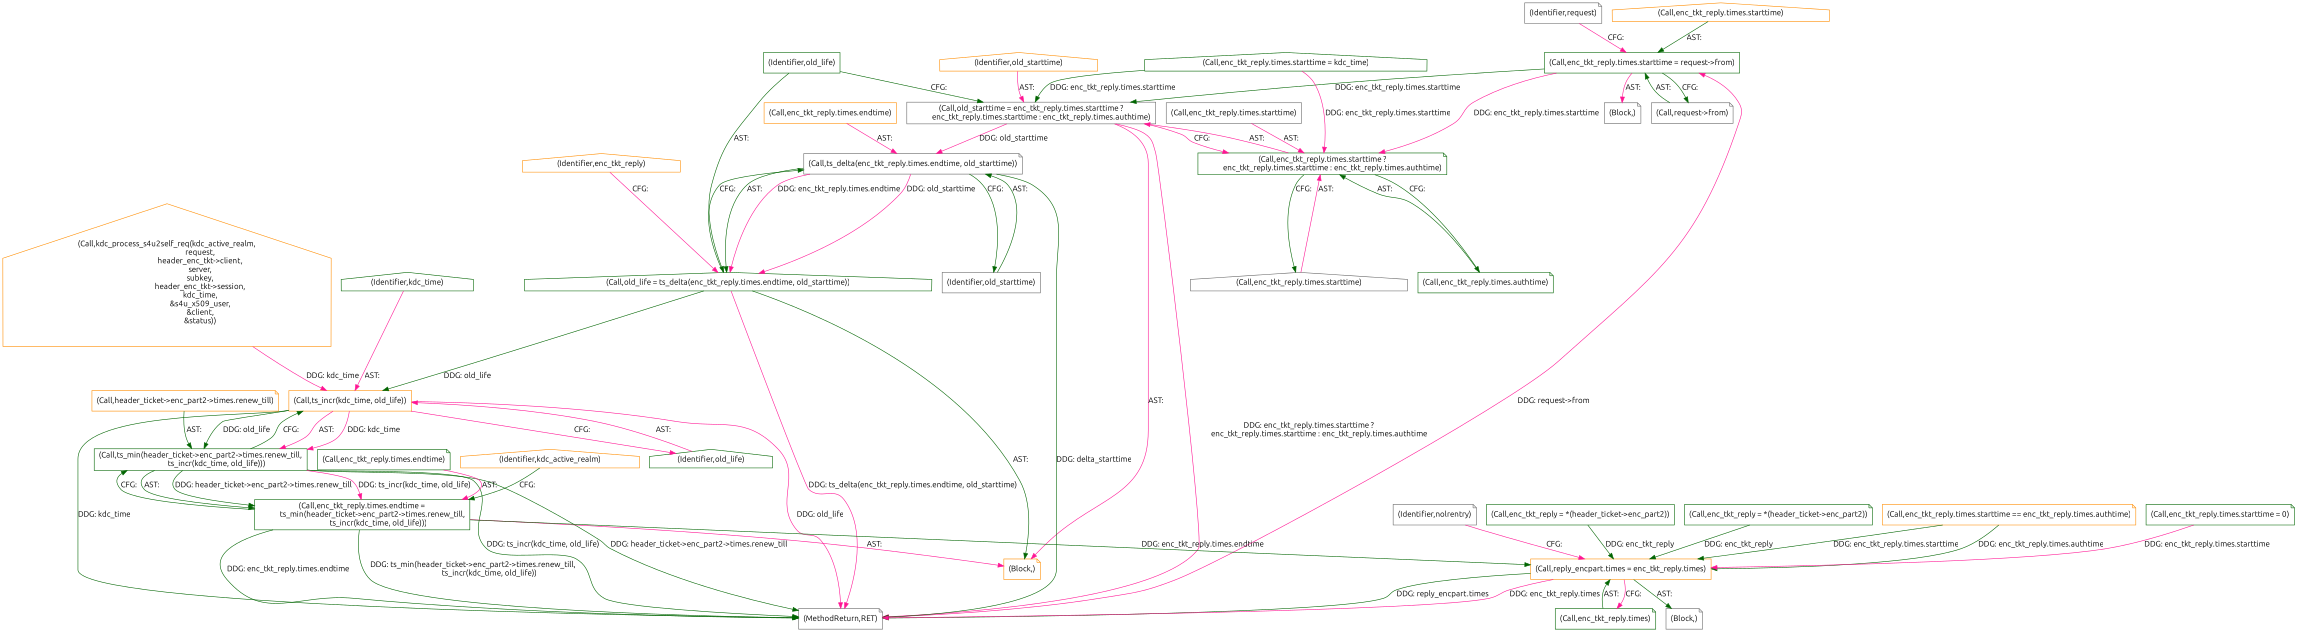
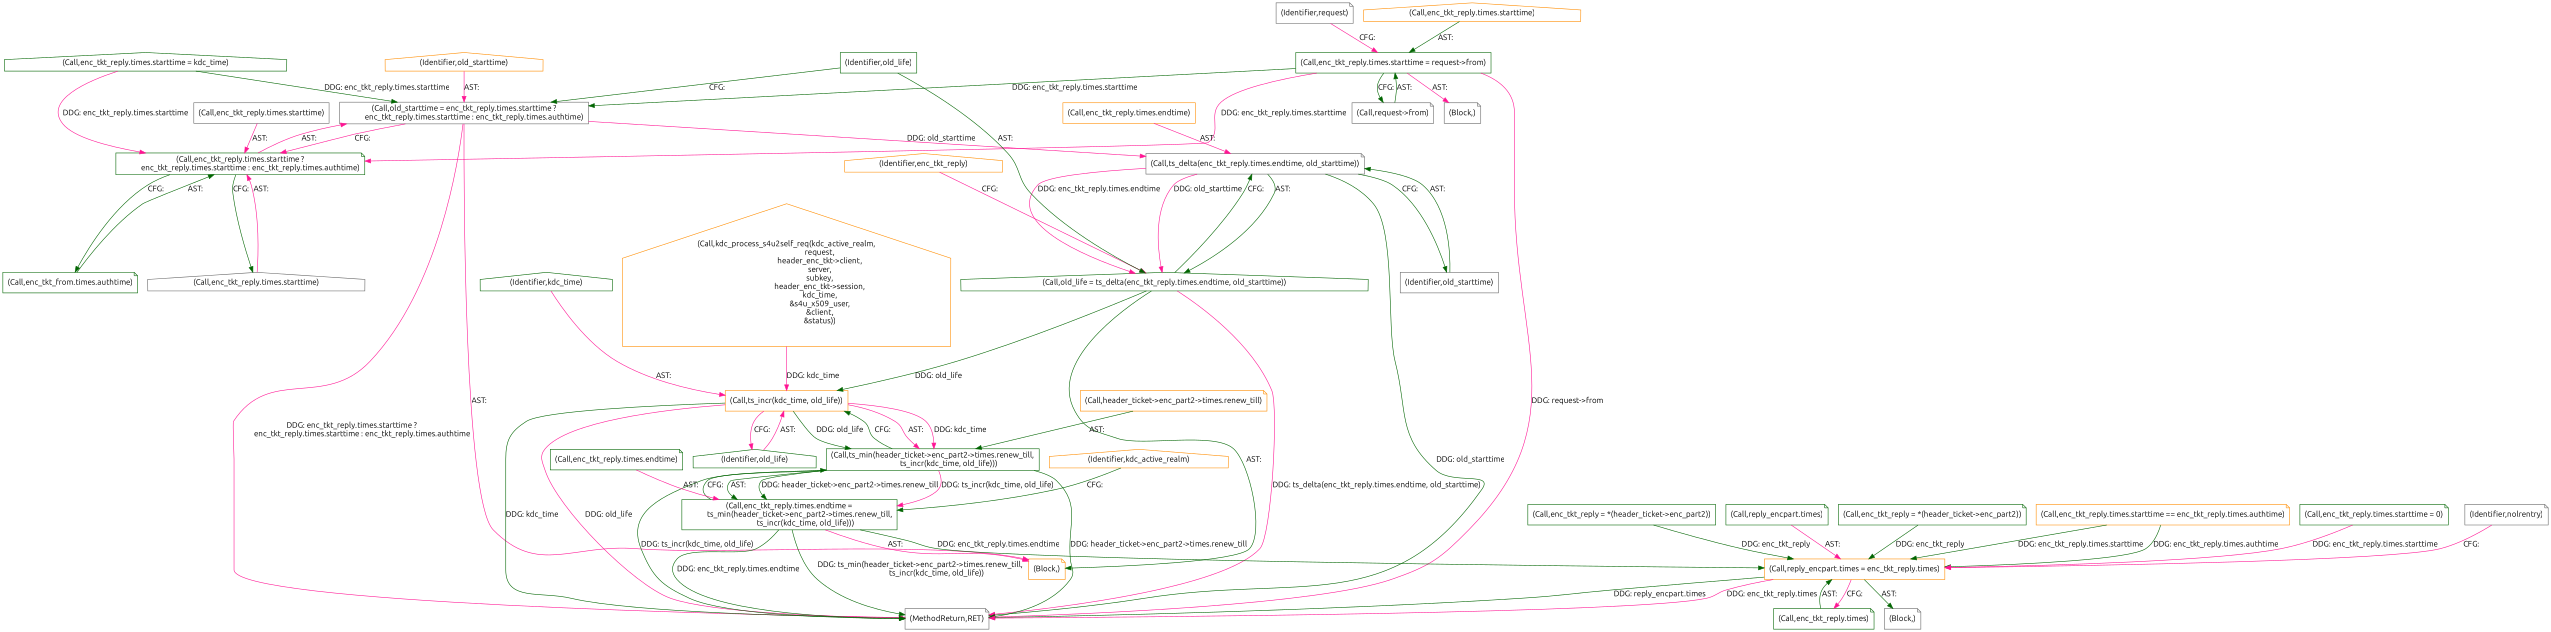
(1486, 283) -> (70, 283)
(1094, 460) -> (1471, 460)
(1403, 460) -> (1468, 530)
none -> (1777, 515)
